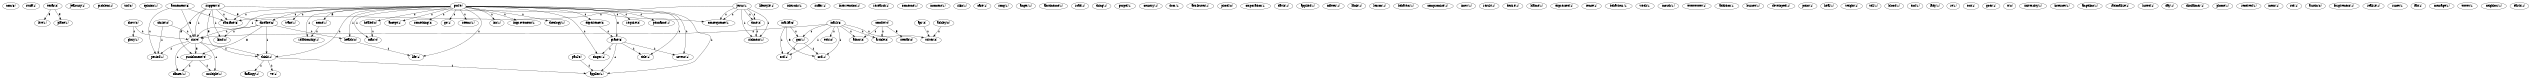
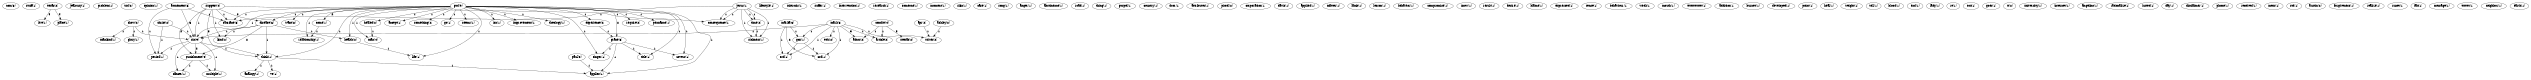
(290, 23) -> (290, 23)
(851, 32) -> (851, 32)
none -> (108, 40)
